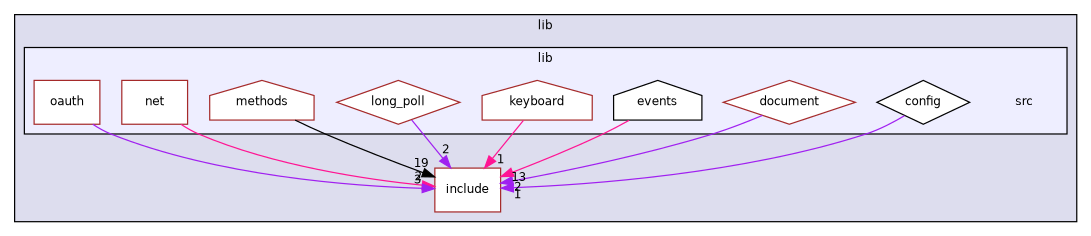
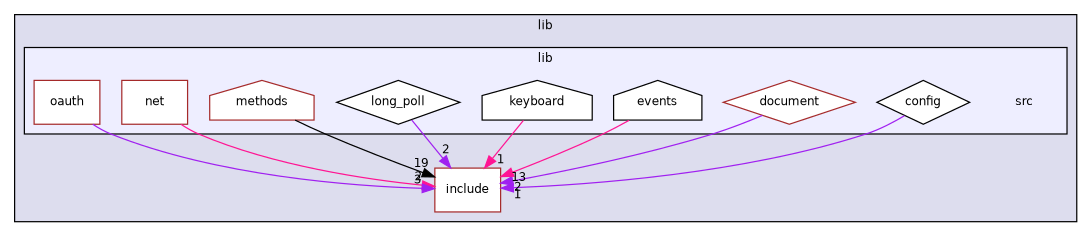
(398, 102) -> (398, 102)
(537, 102) -> (537, 102)
